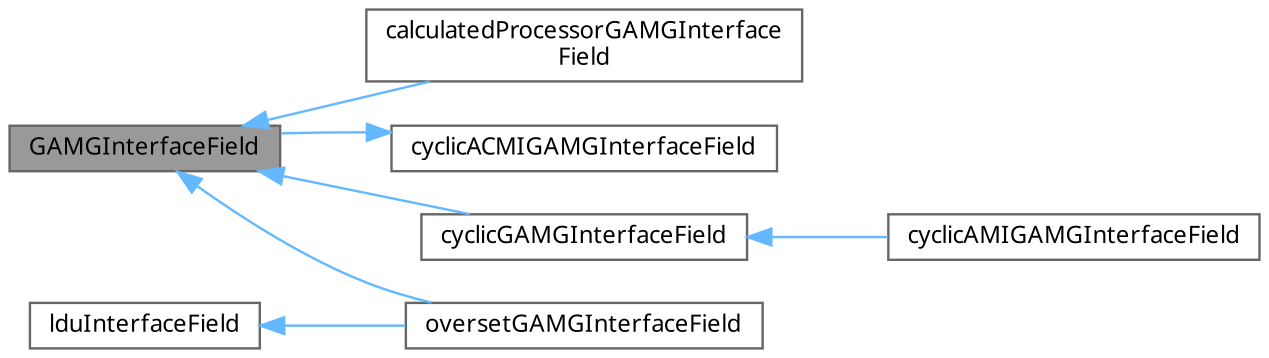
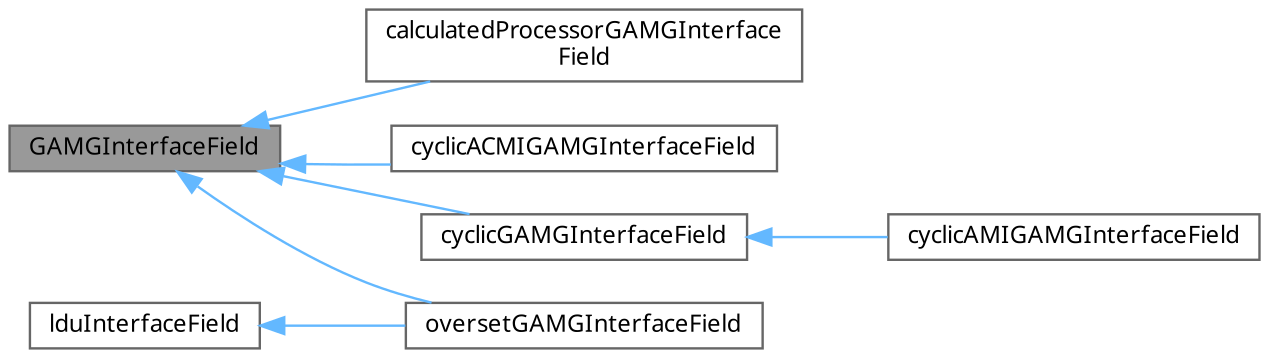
(324, 133) -> (348, 165)
